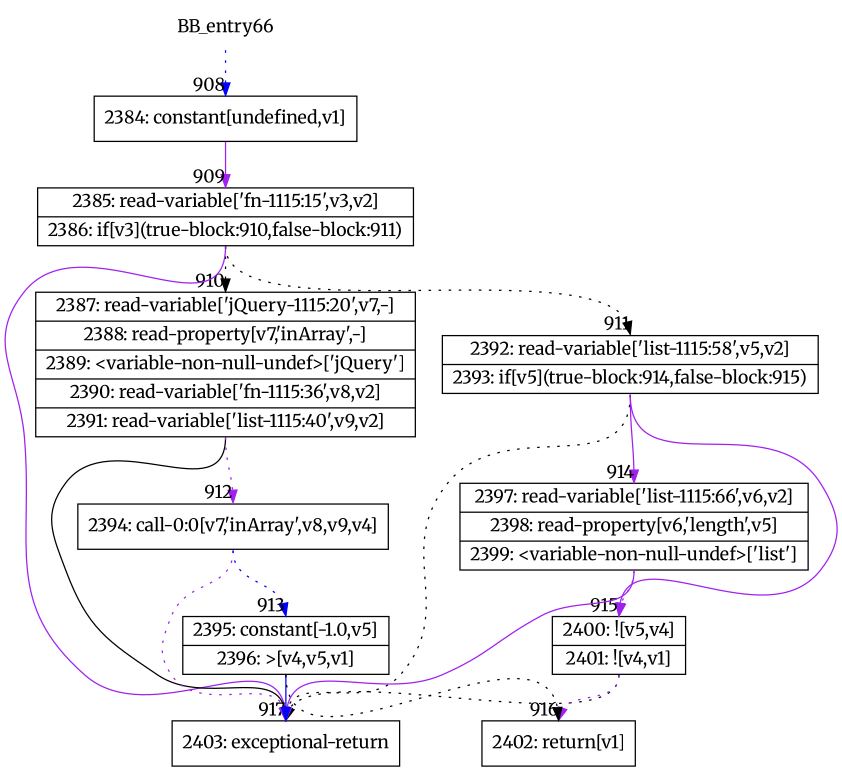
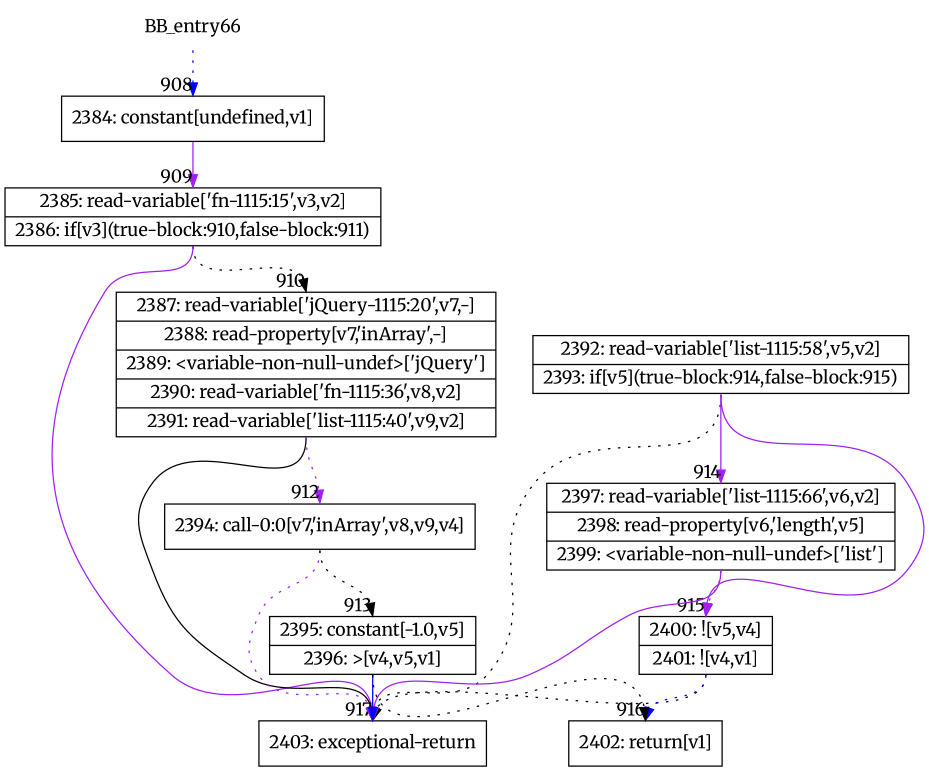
(422, 290) -> none
(254, 580) -> (341, 580)
(595, 696) -> (682, 696)
